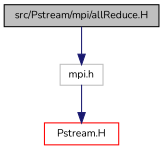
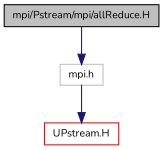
(82, 16) -> (82, 16)
(82, 134) -> (82, 134)
